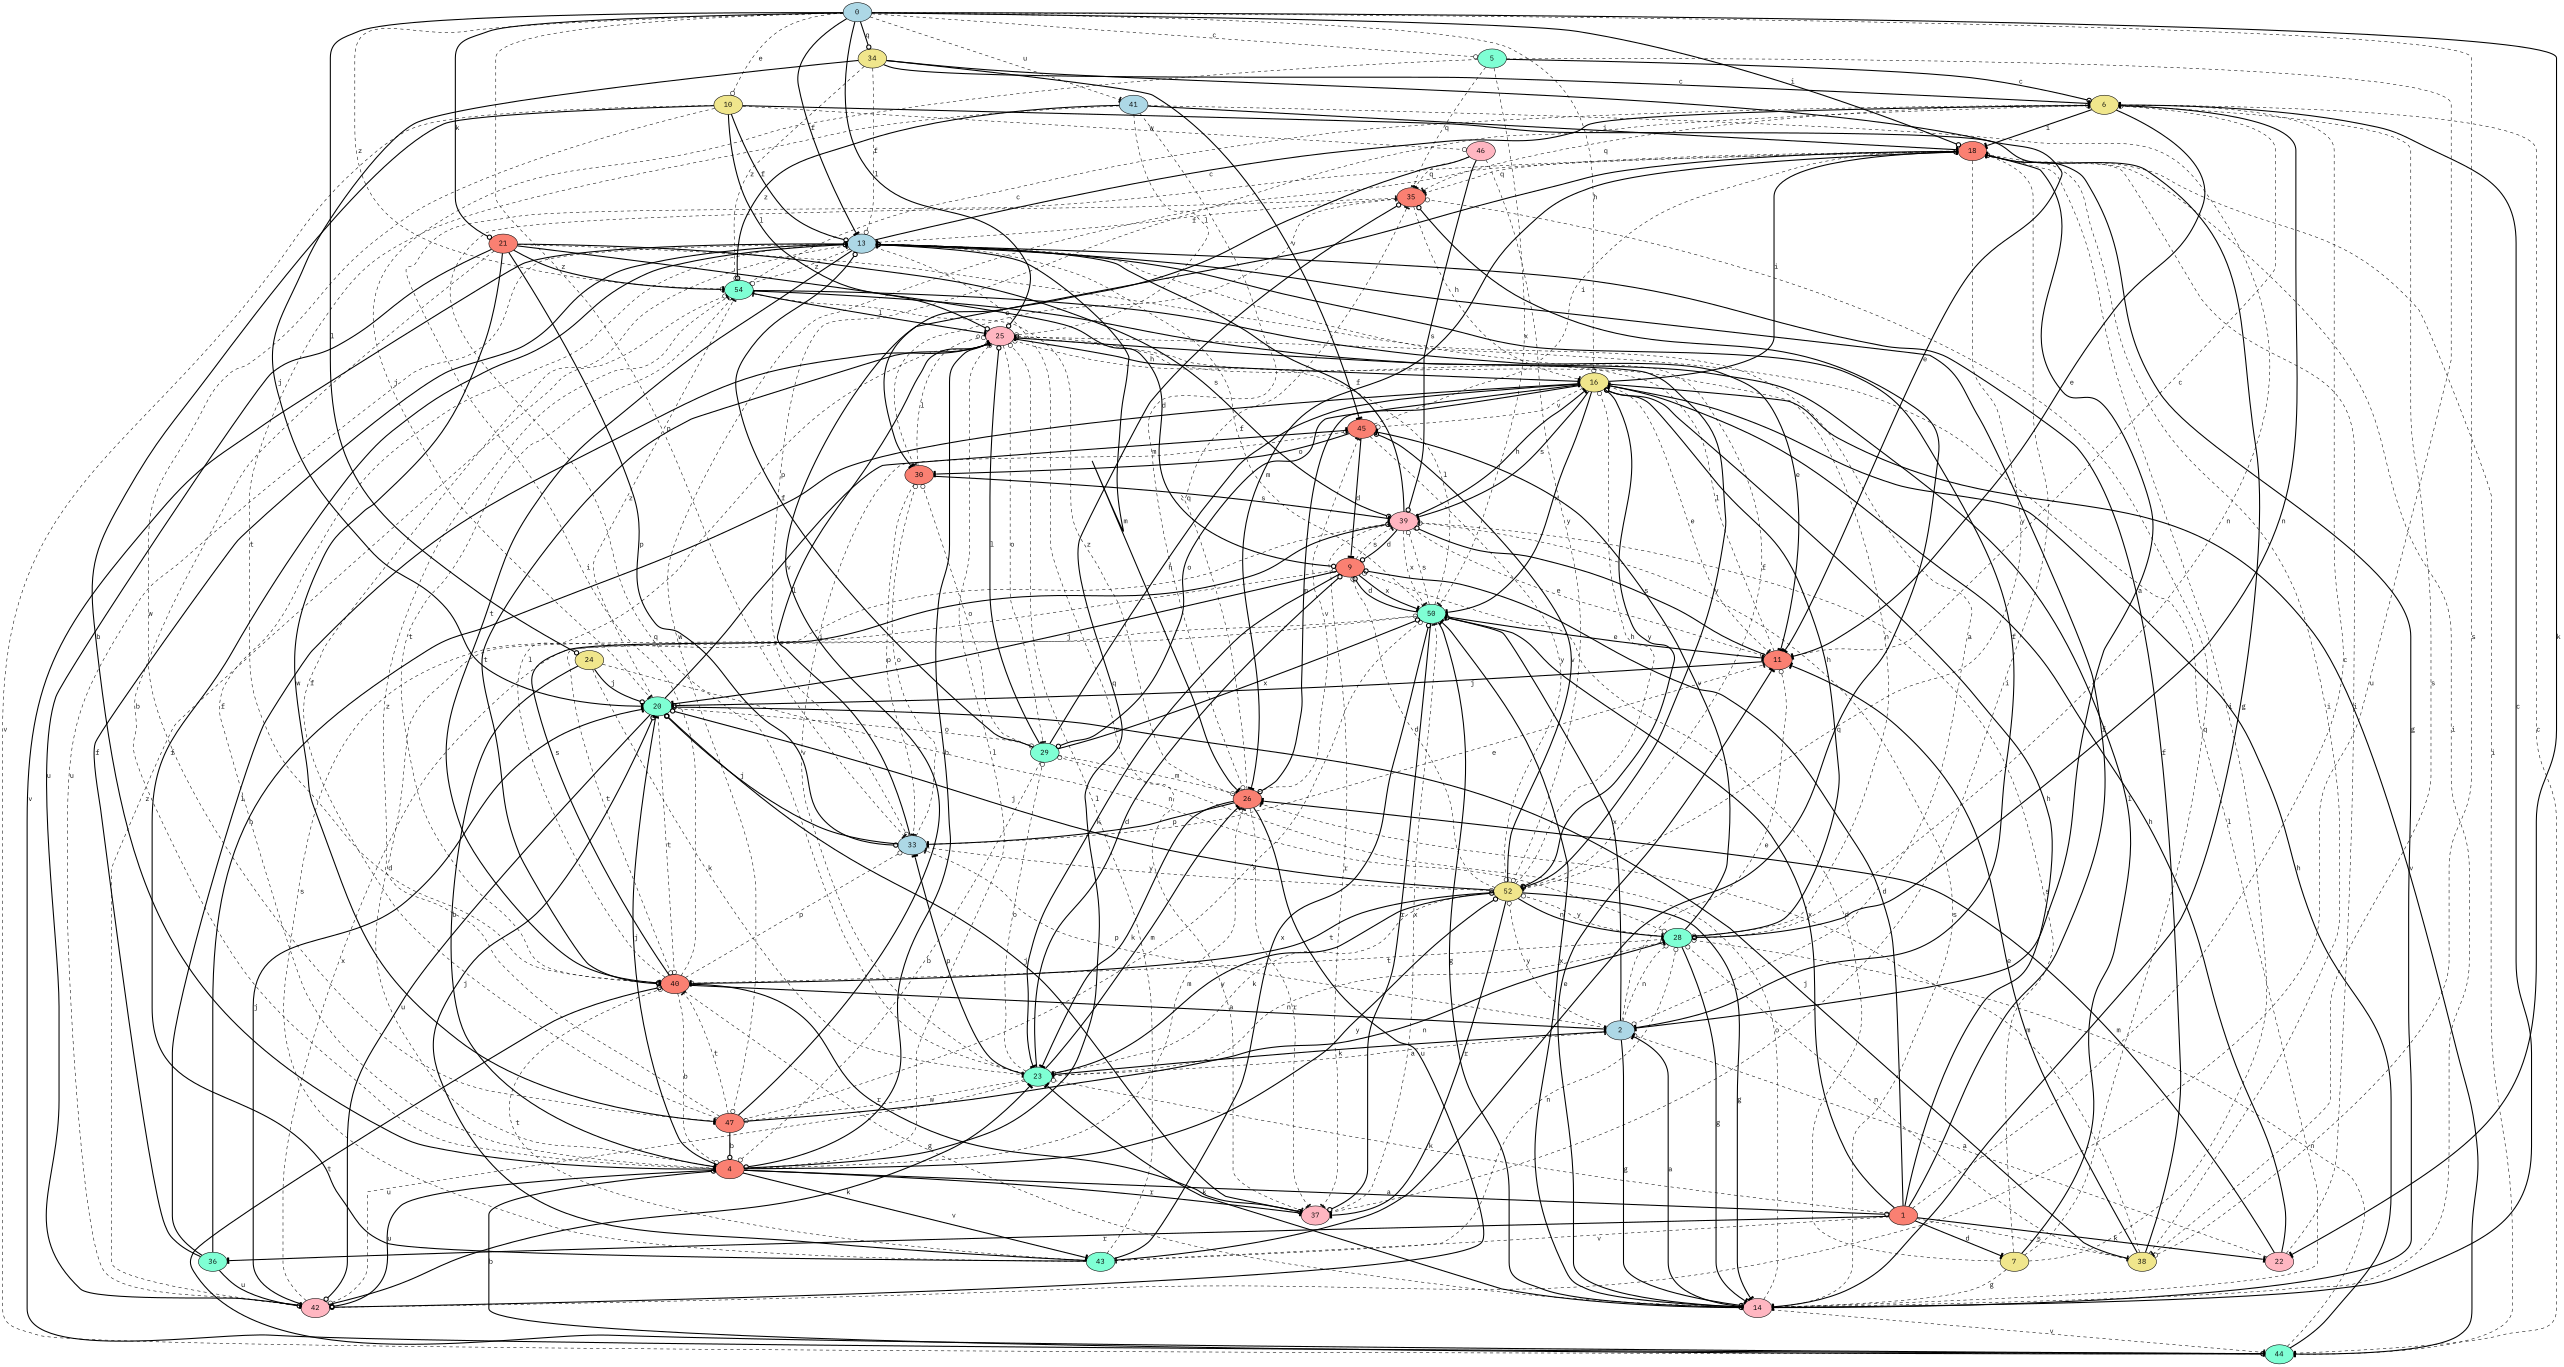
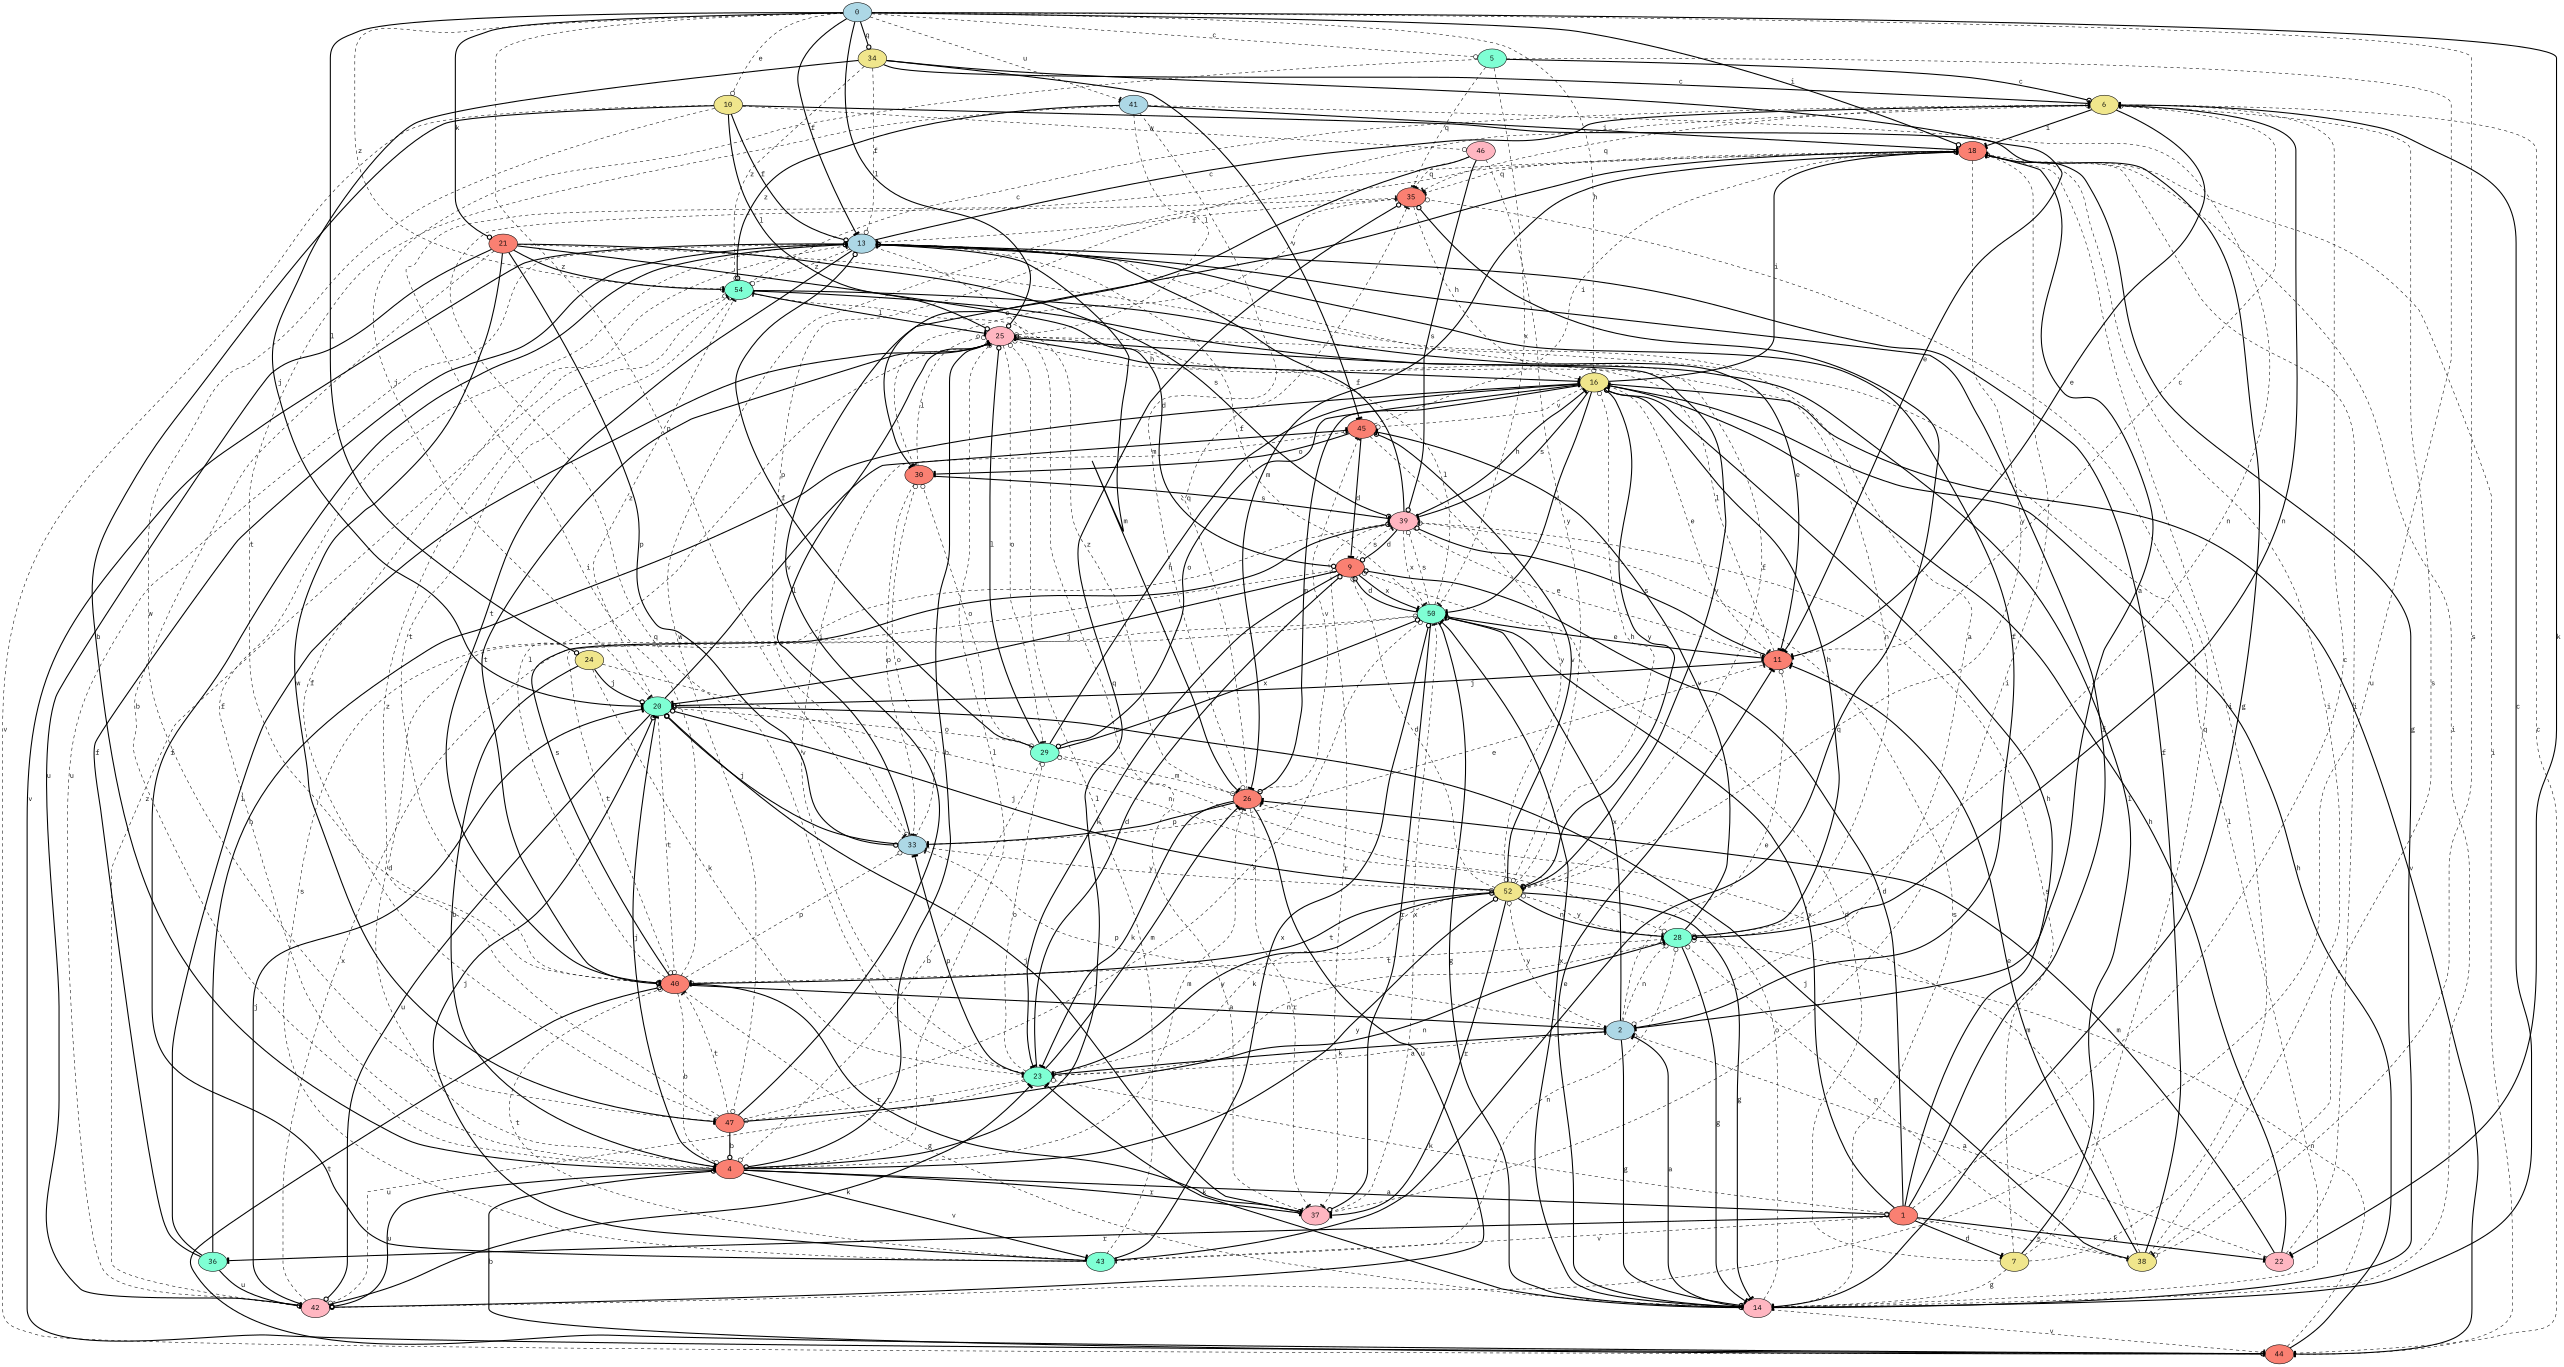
(2279, 1354) -> (2279, 1354)
